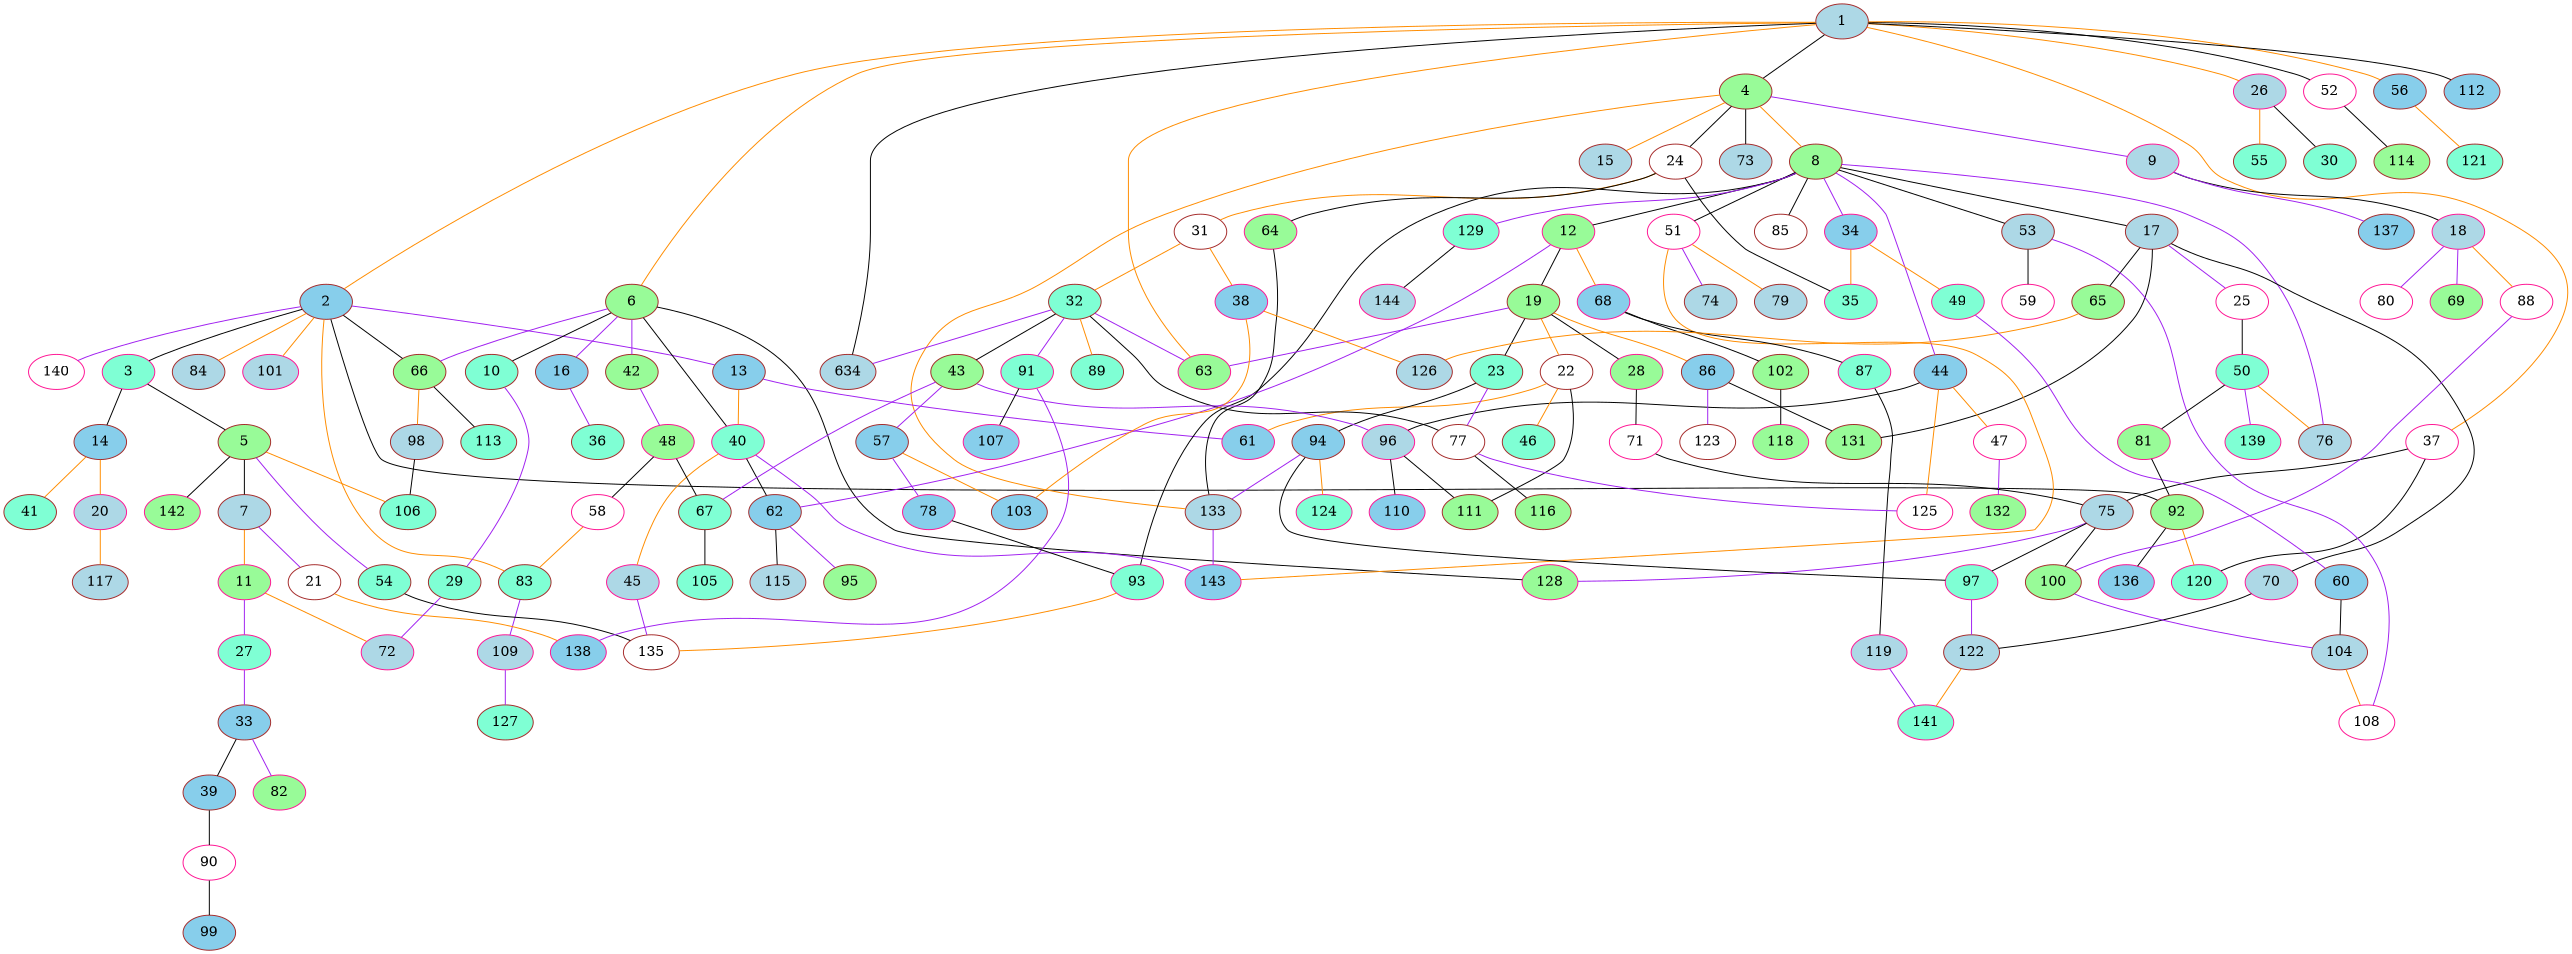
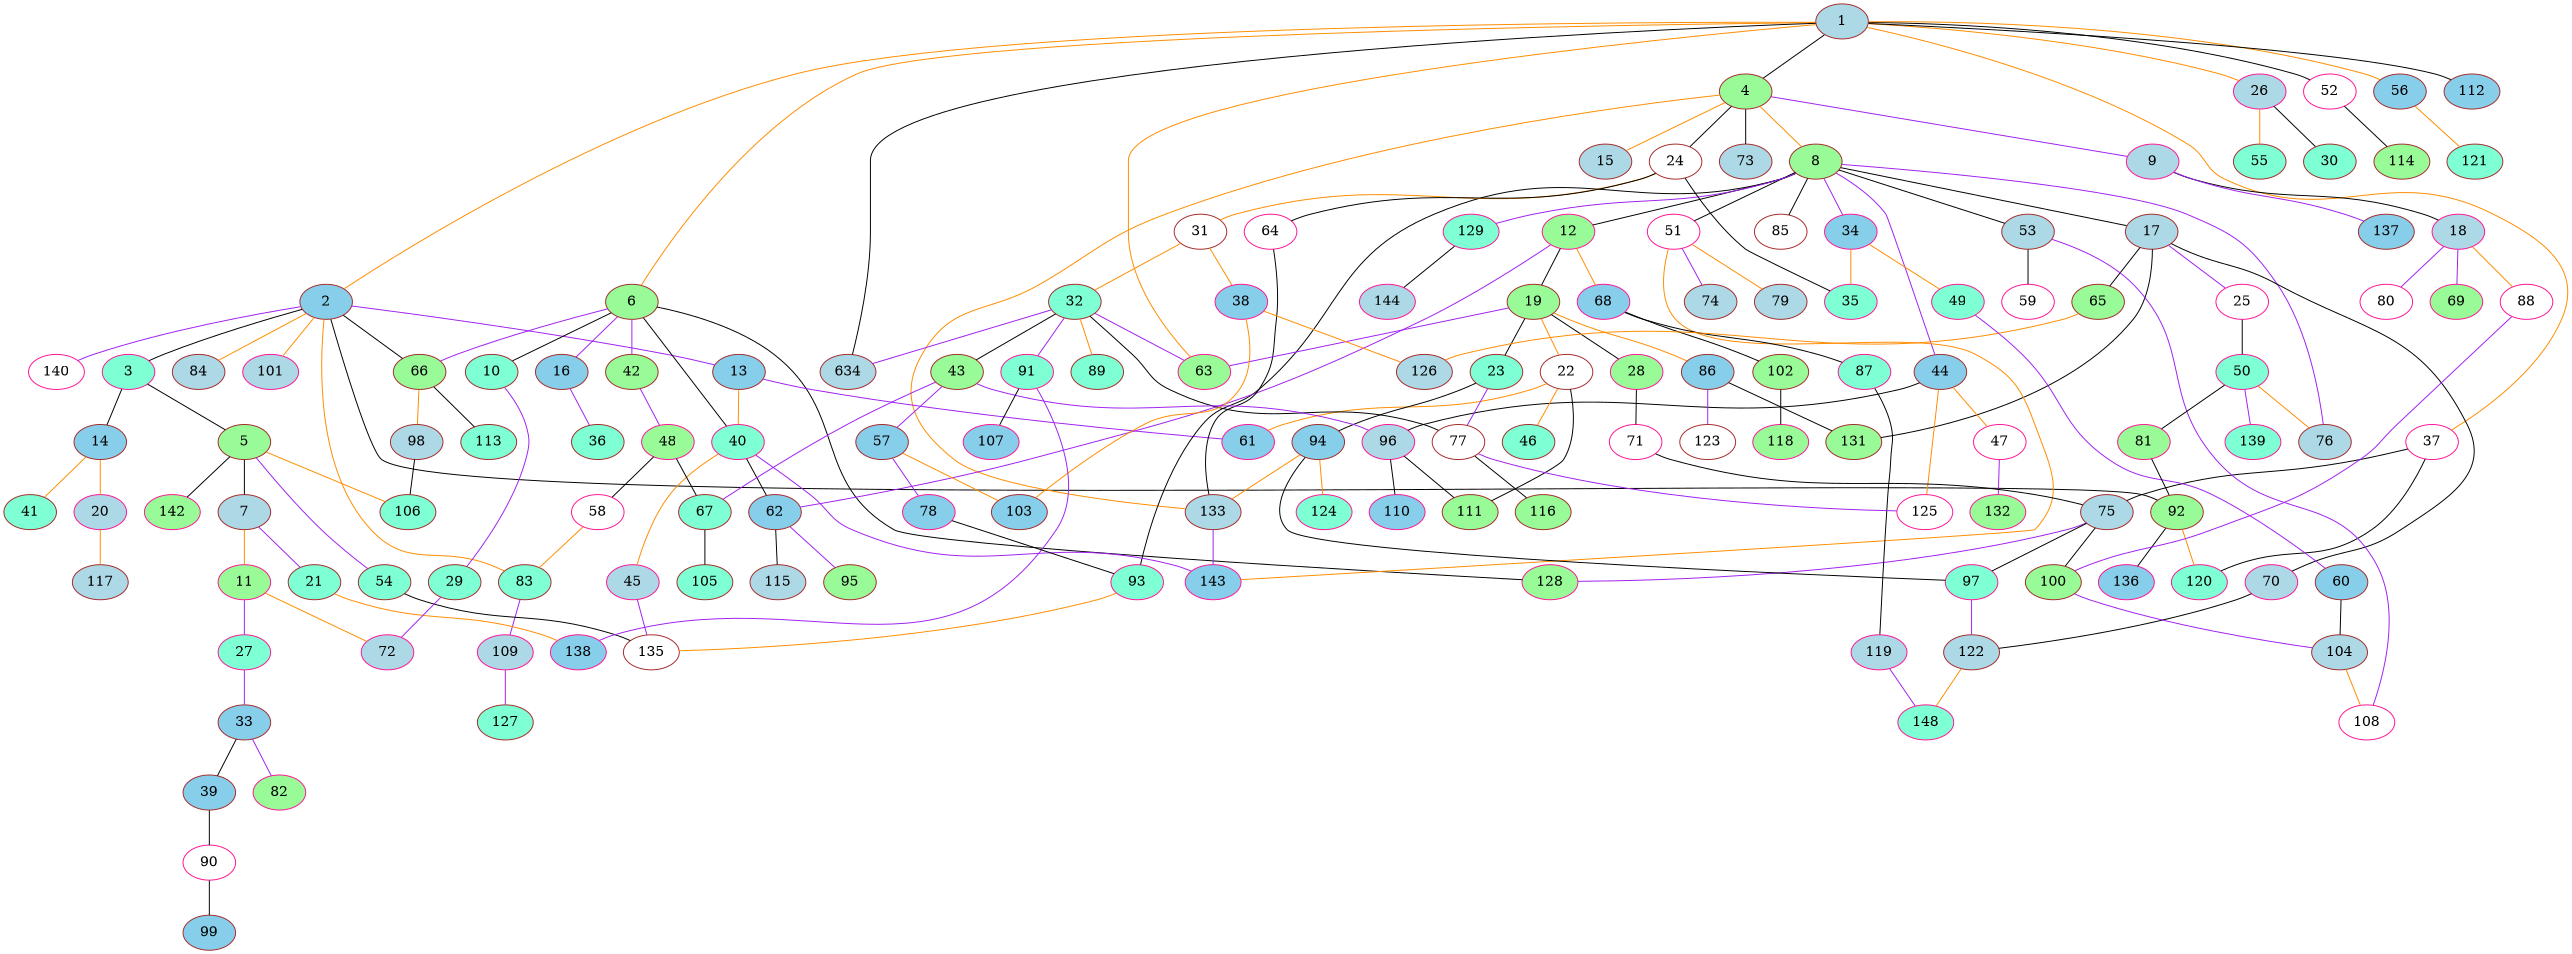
(1271, 232) -> (1271, 232)
(1266, 477) -> (1266, 477)
(314, 582) -> (314, 582)
(1926, 722) -> (1926, 722)
